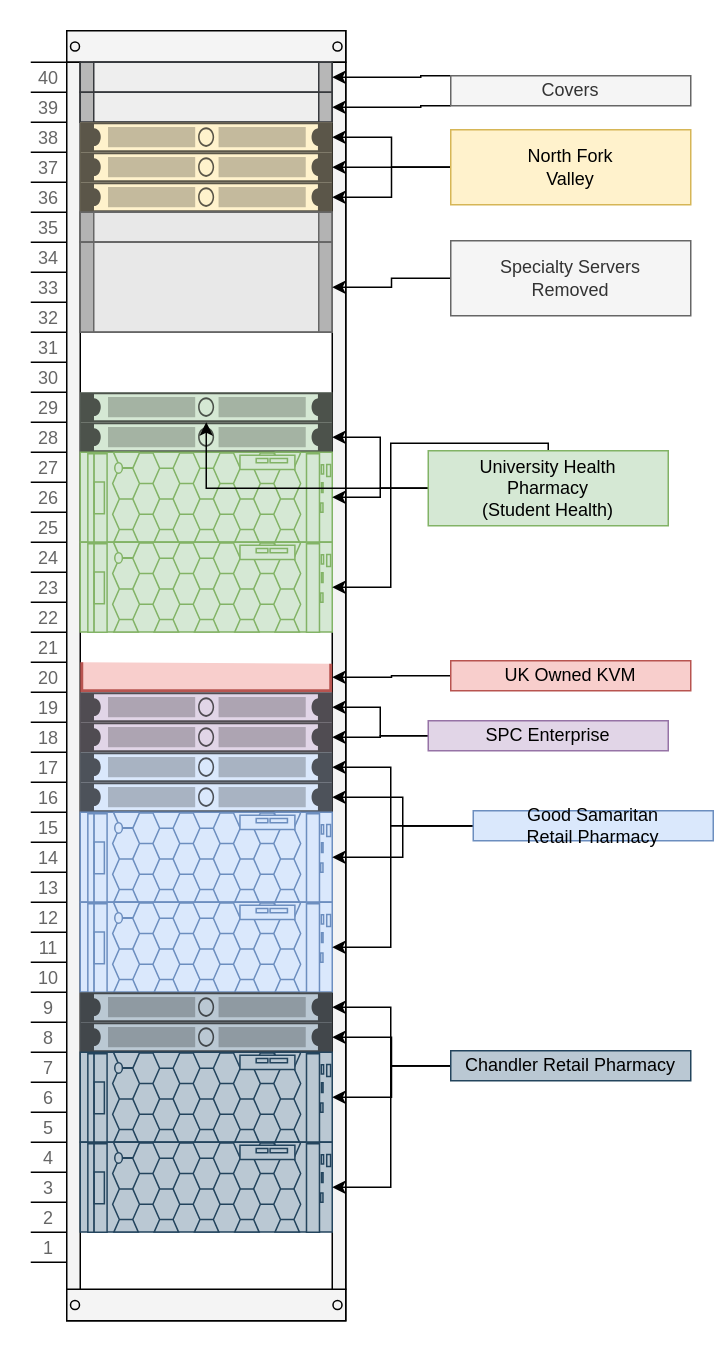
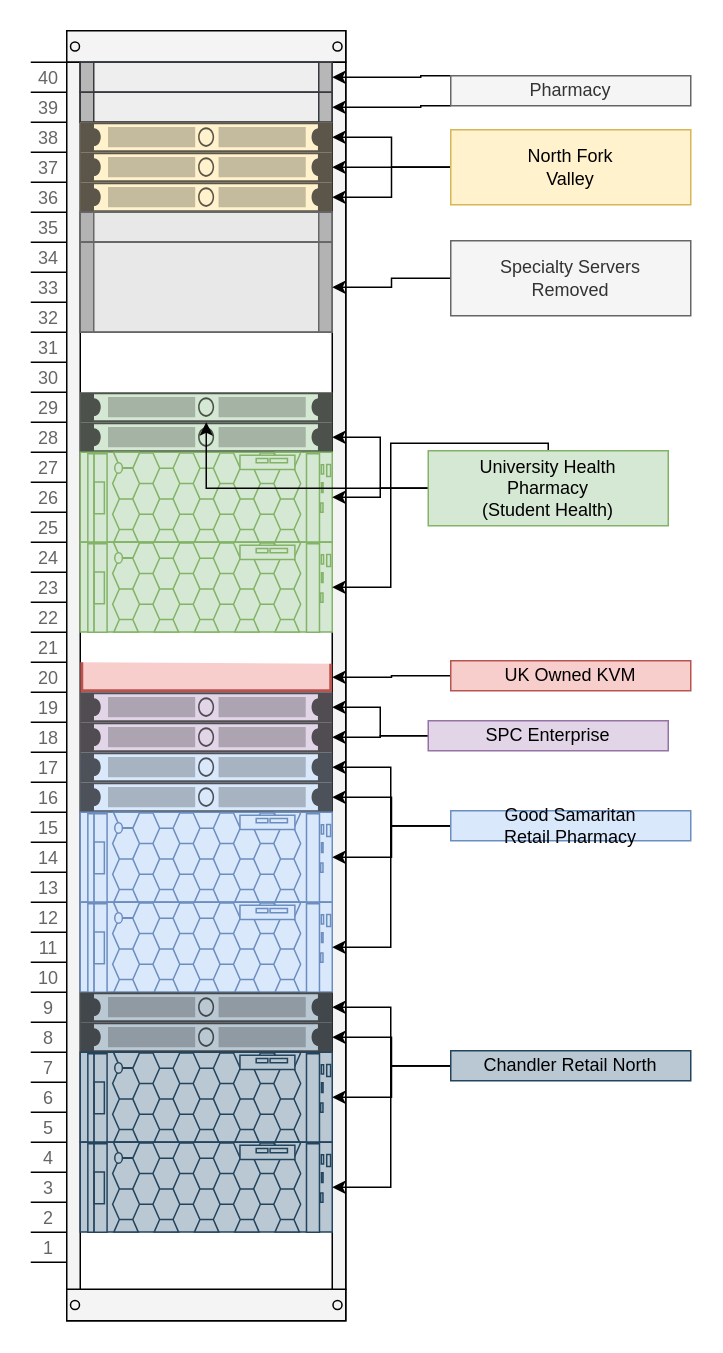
(571, 91) -> (571, 91)
(593, 826) -> (571, 826)
(571, 1066) -> (571, 1066)
